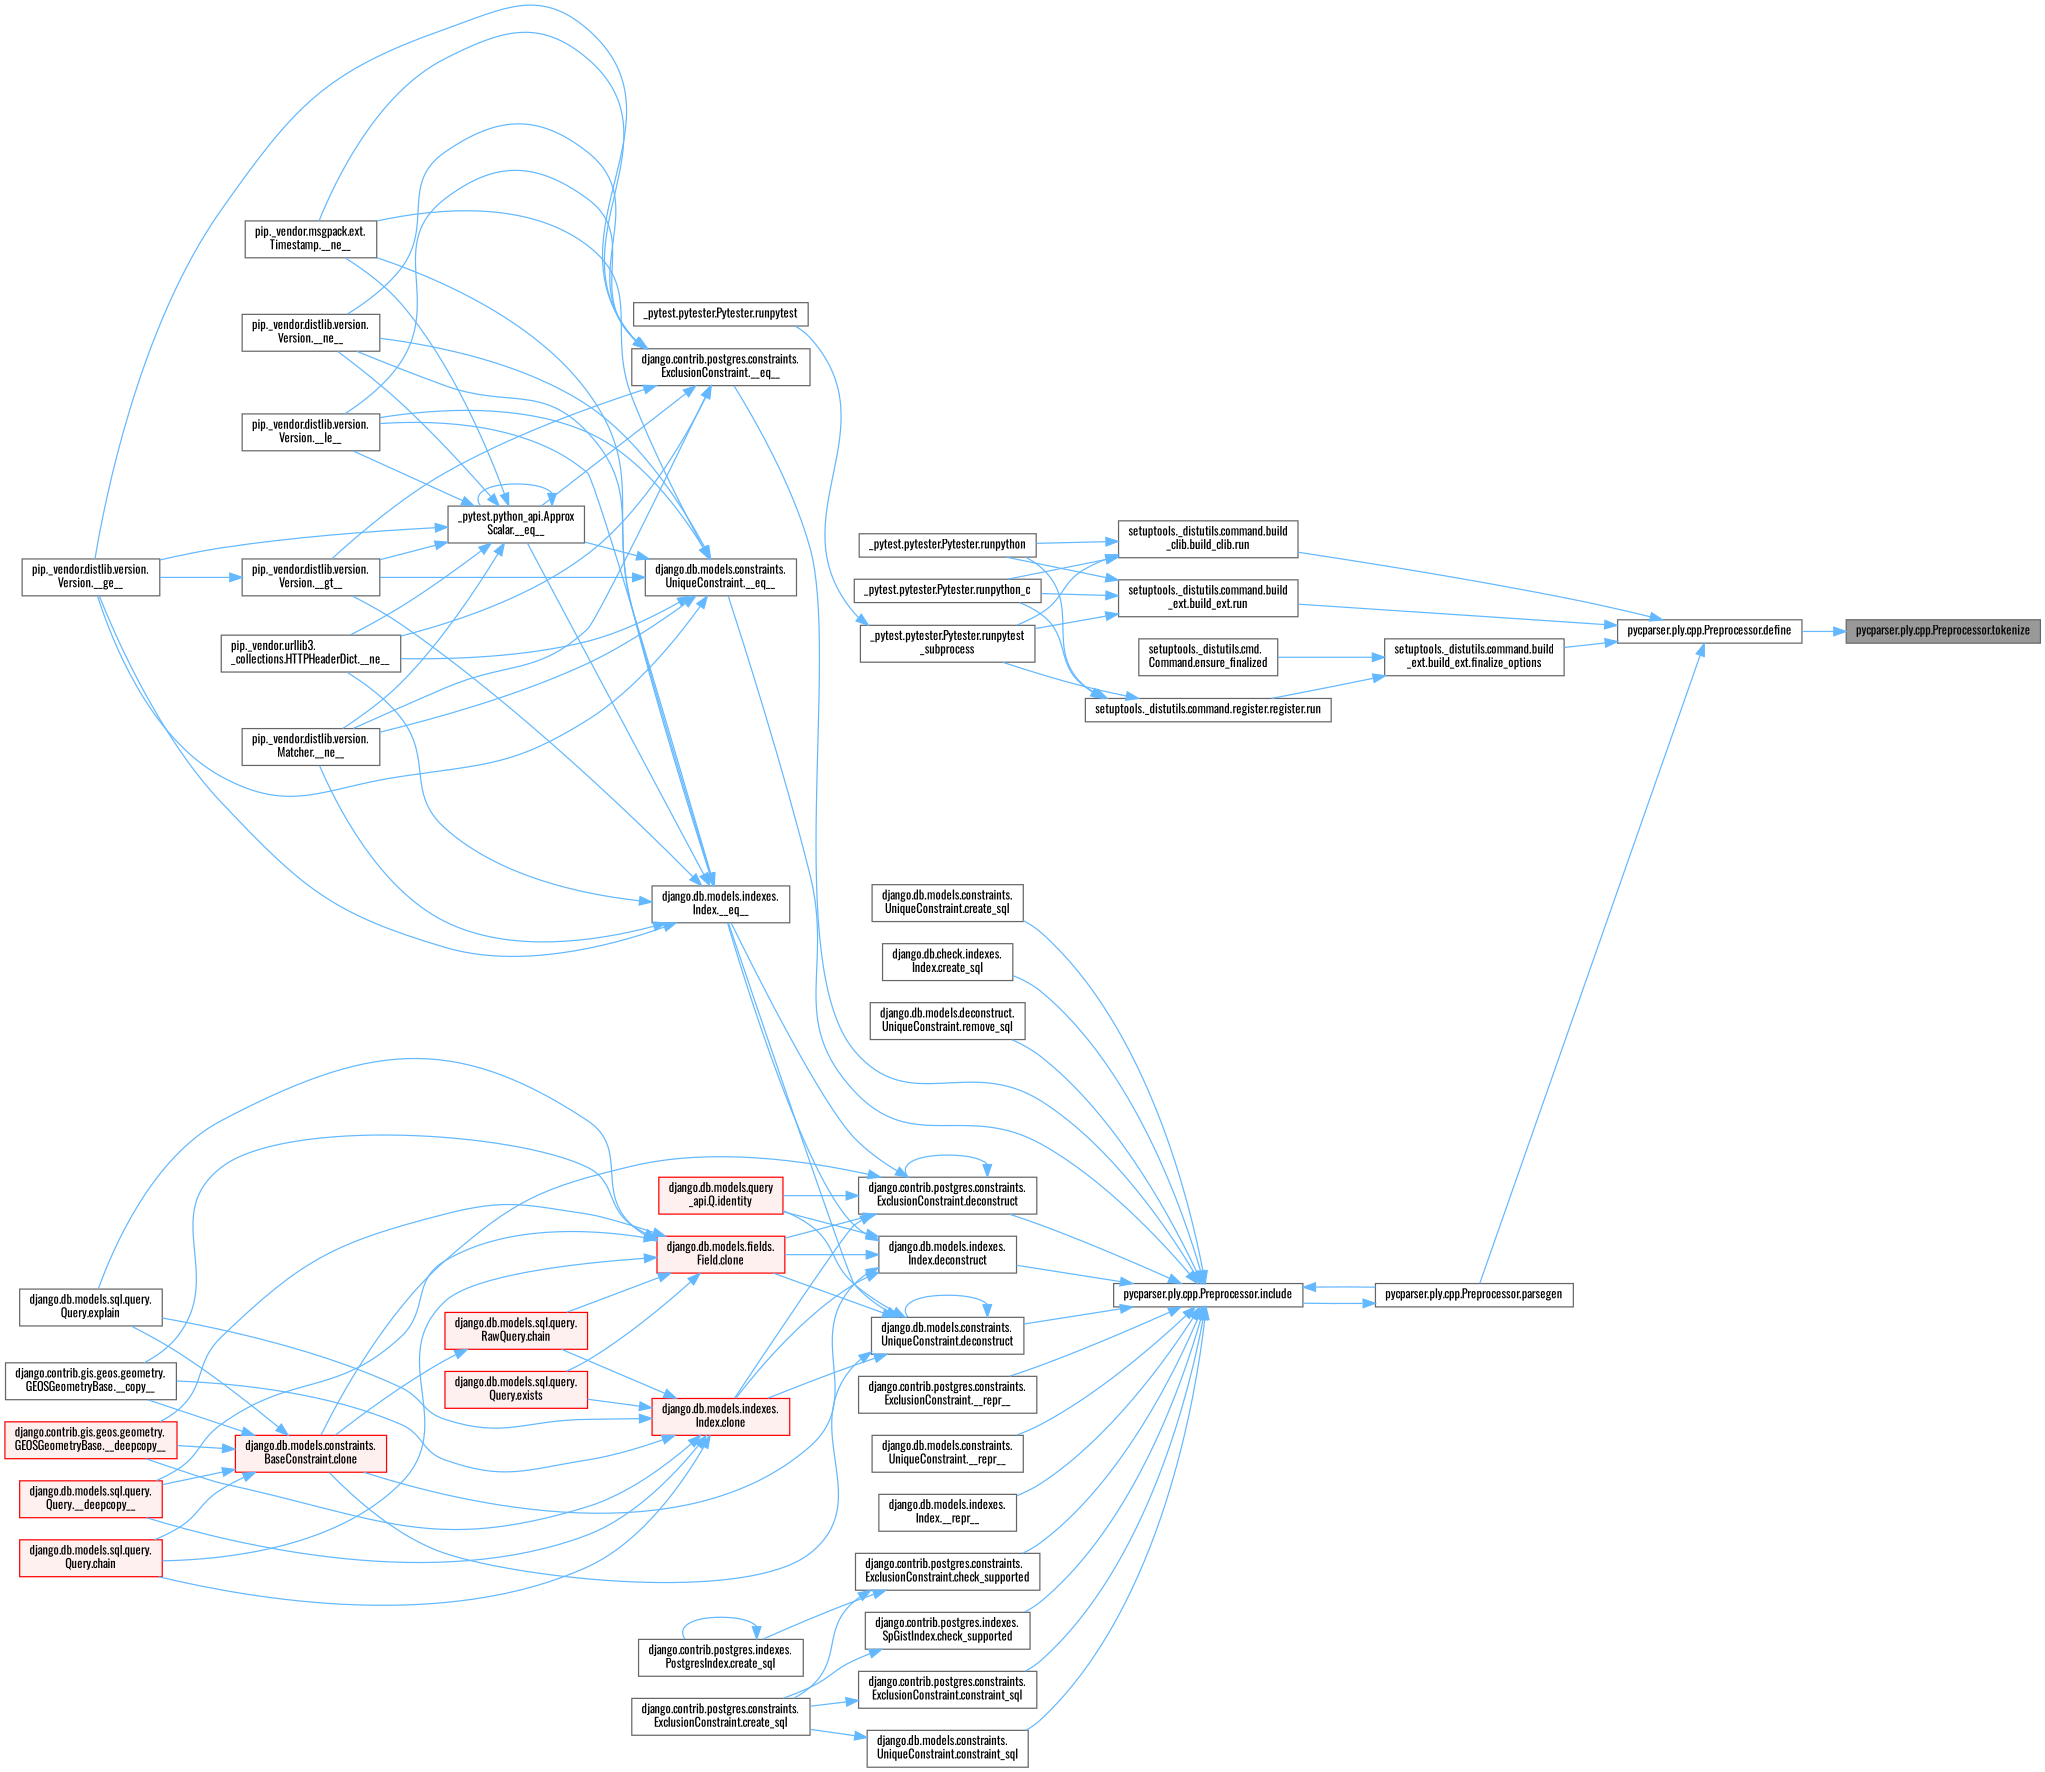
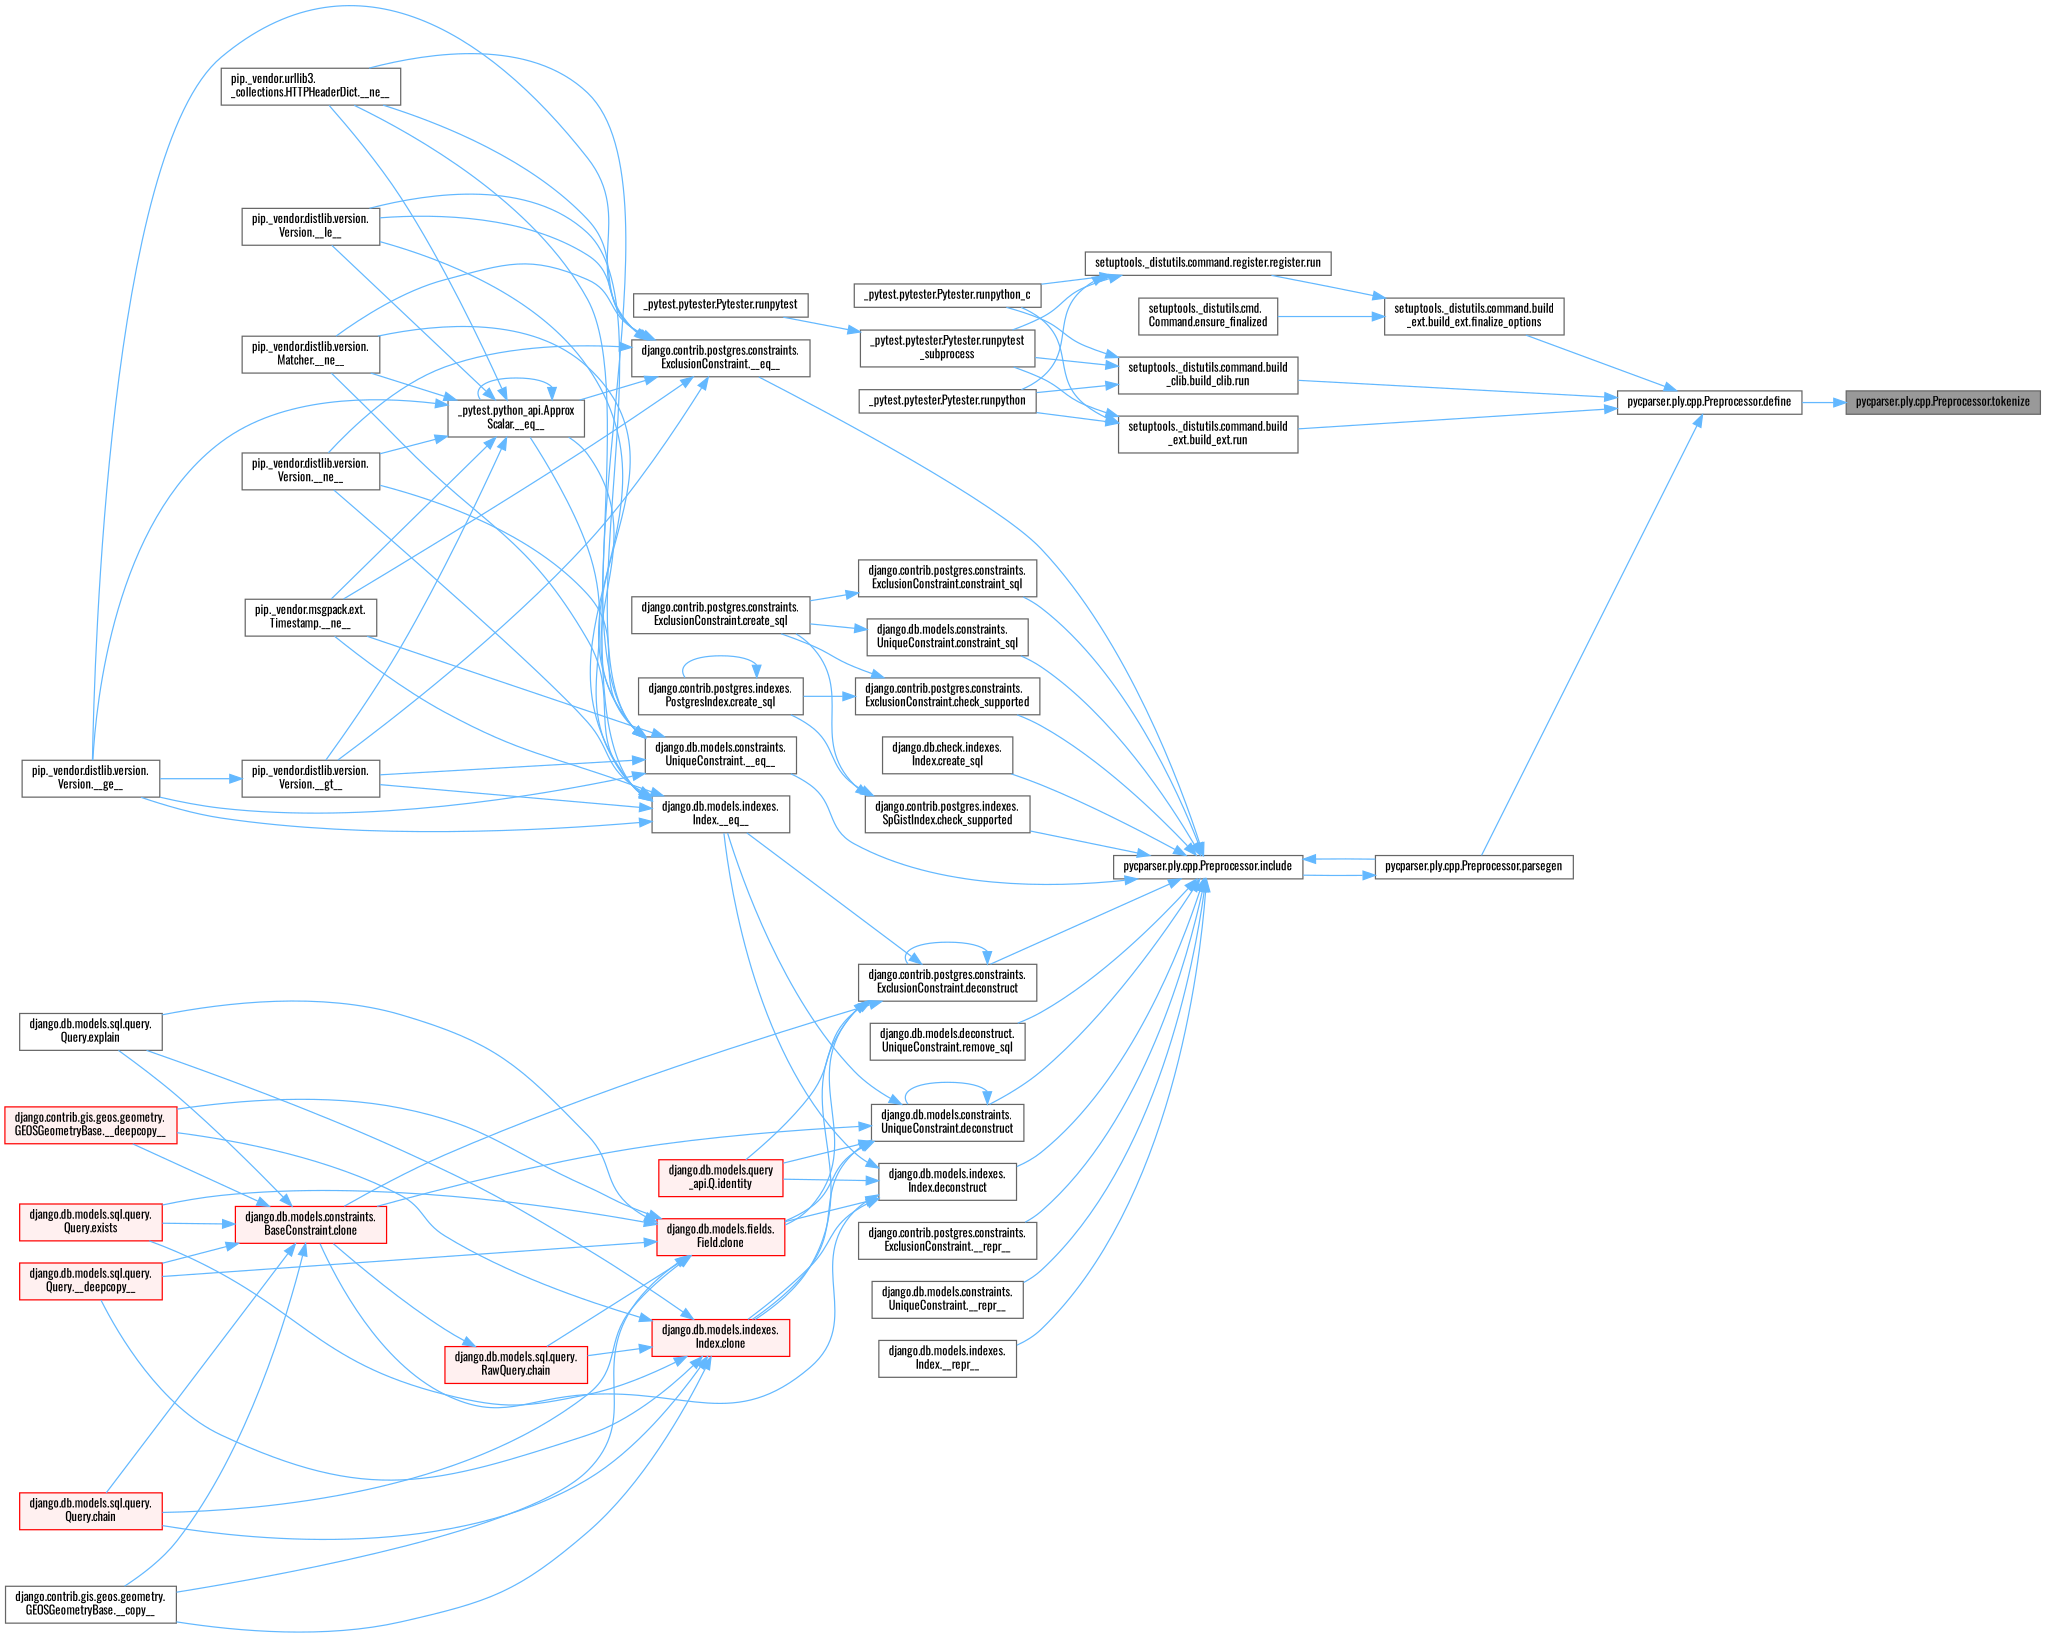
none -> (826, 743)
(948, 903) -> none
none -> (192, 1224)
